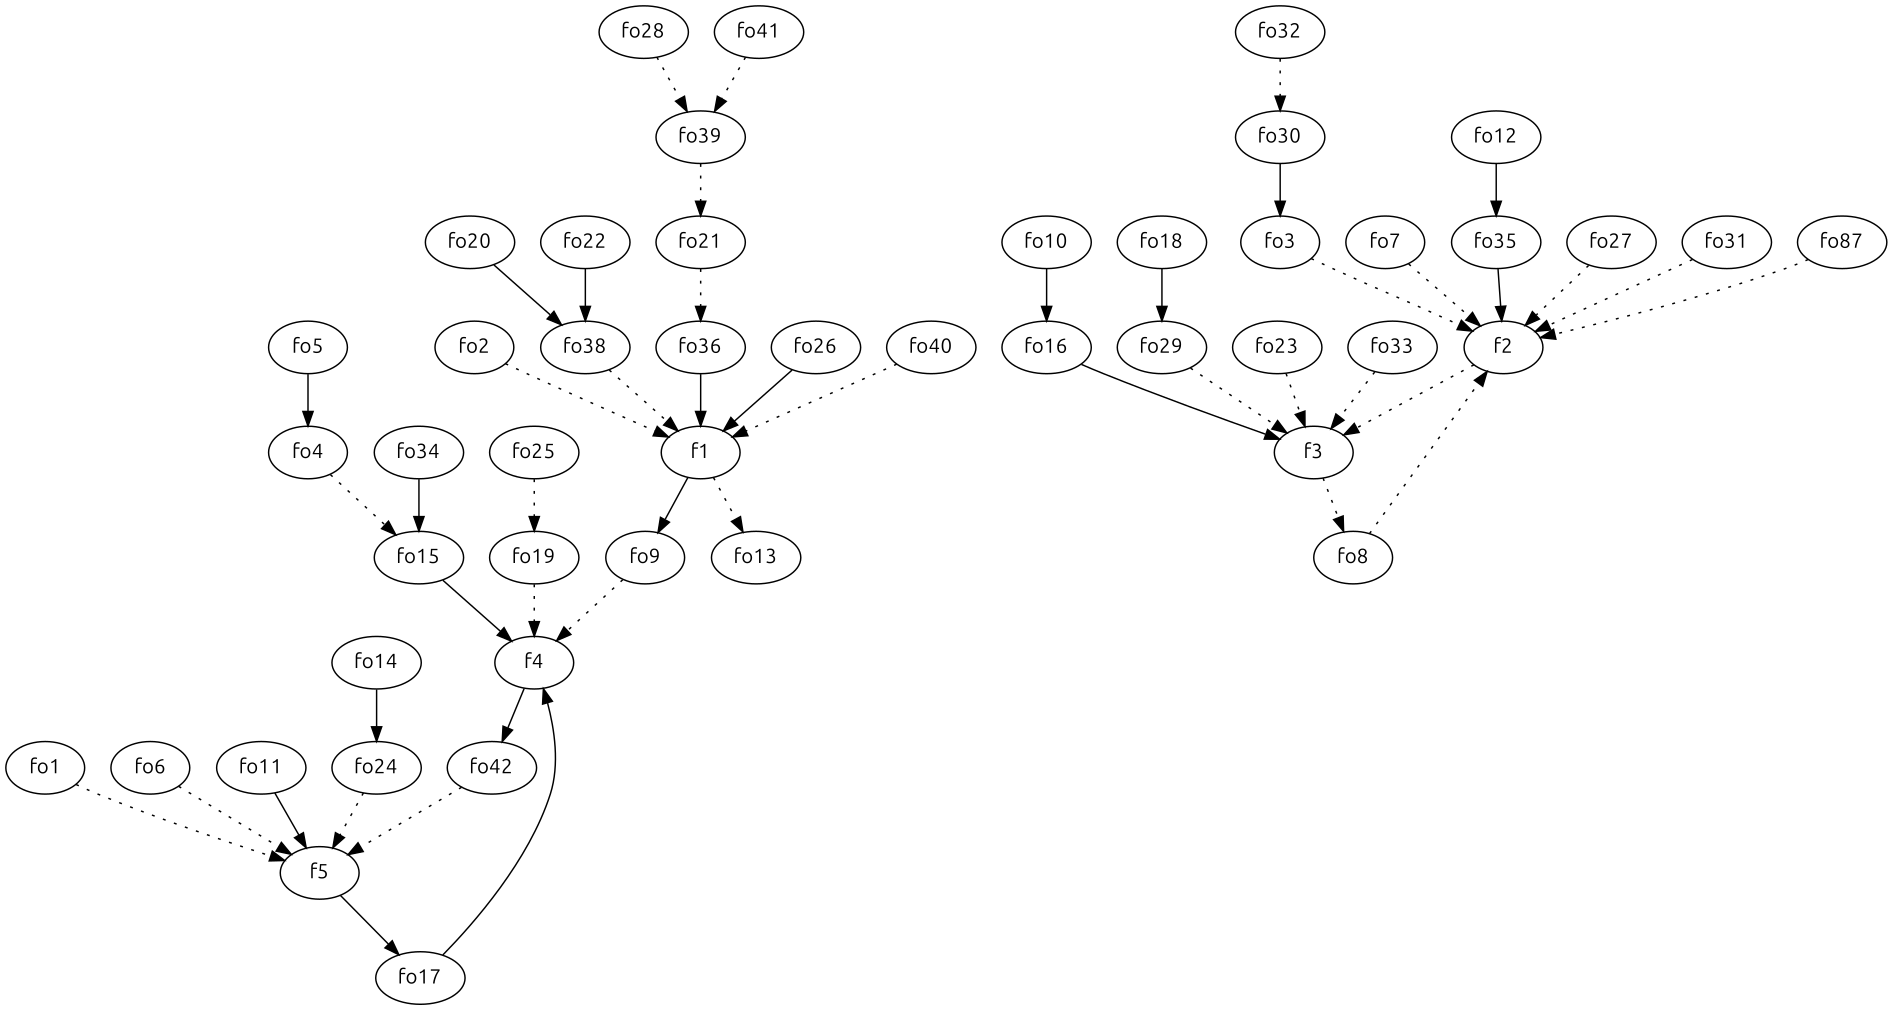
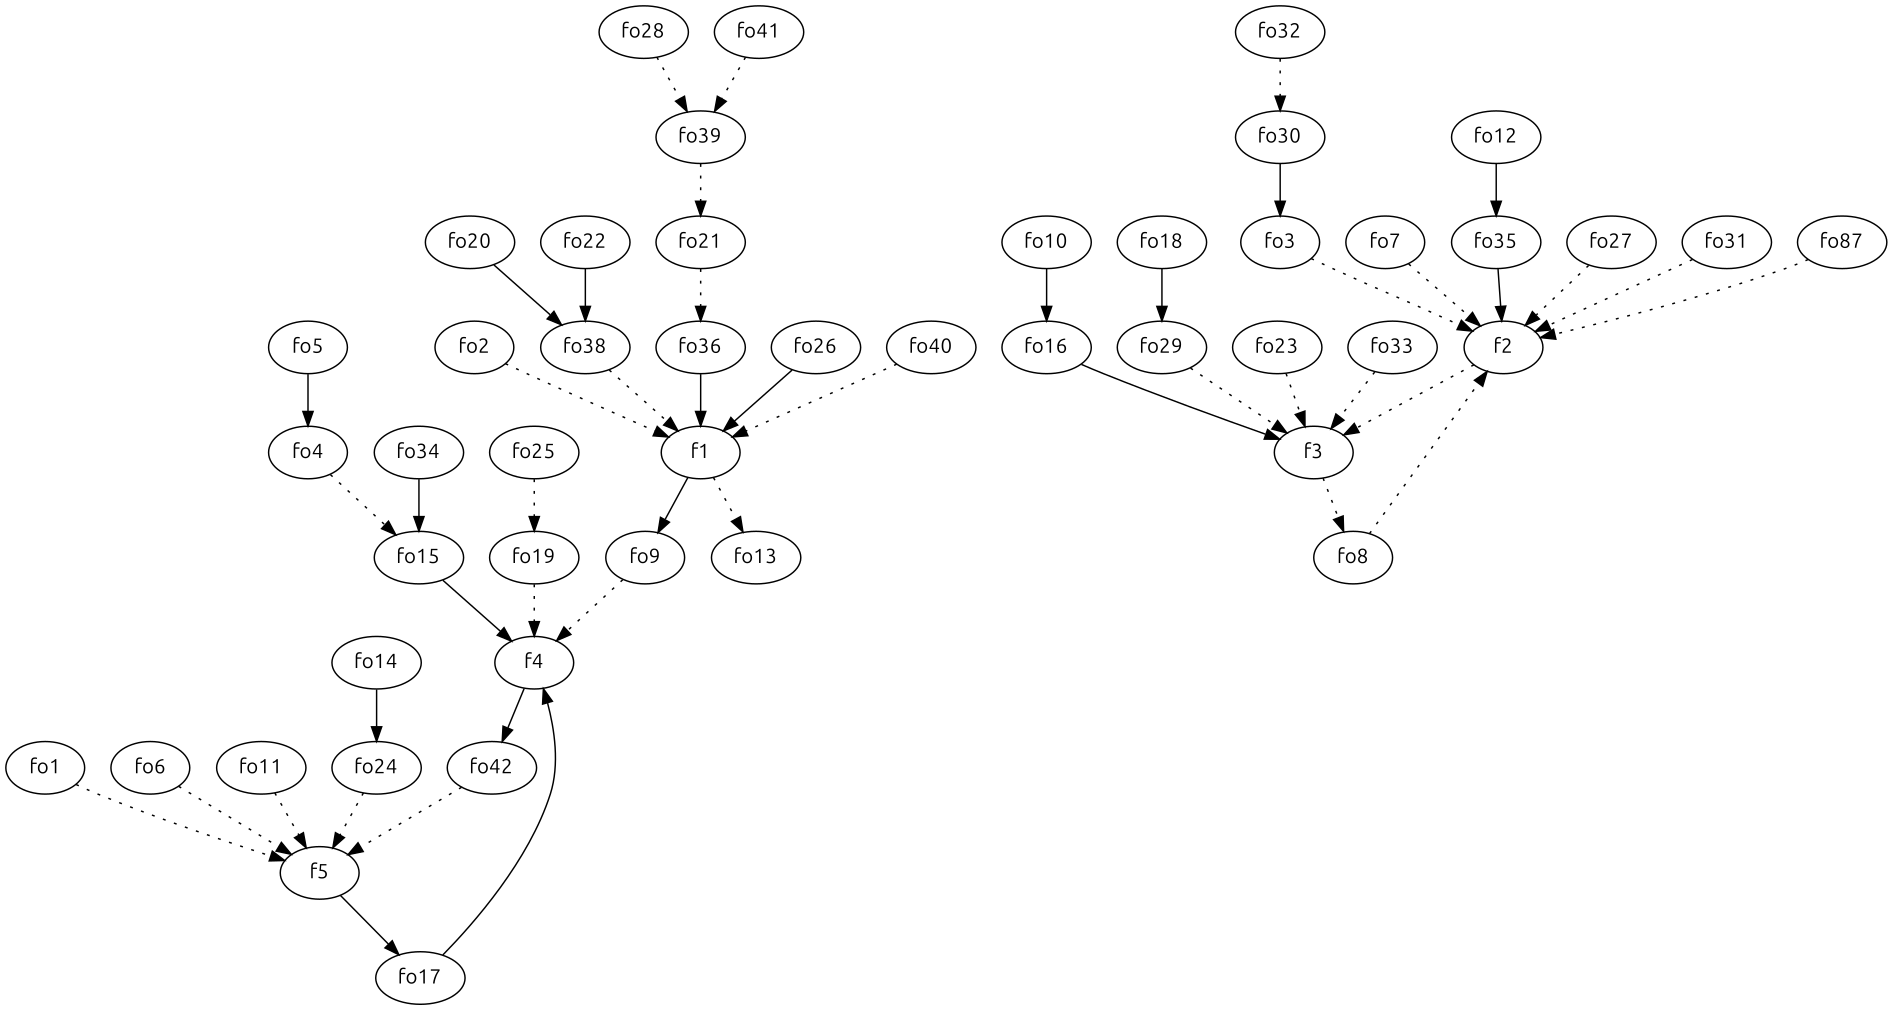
(287, 814) -> (287, 814)
